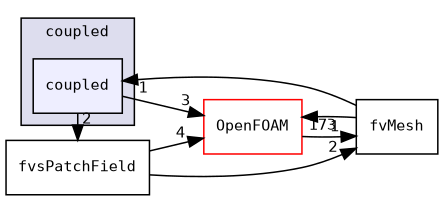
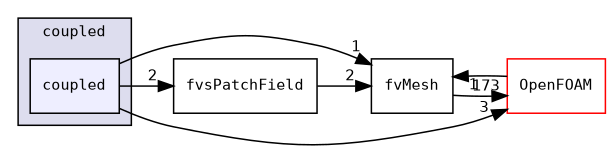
(249, 79) -> (238, 36)
(169, 146) -> none
